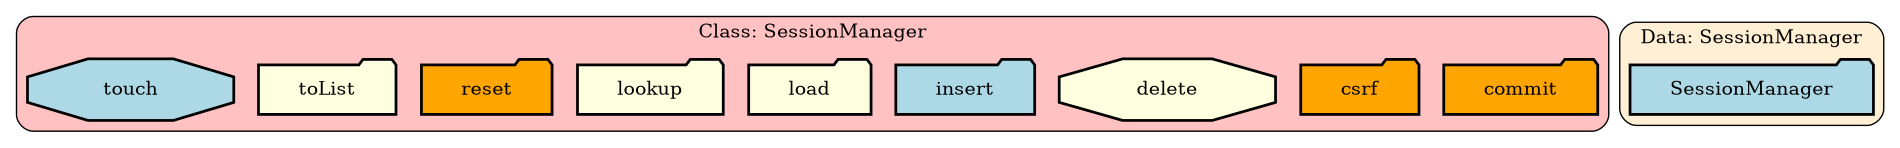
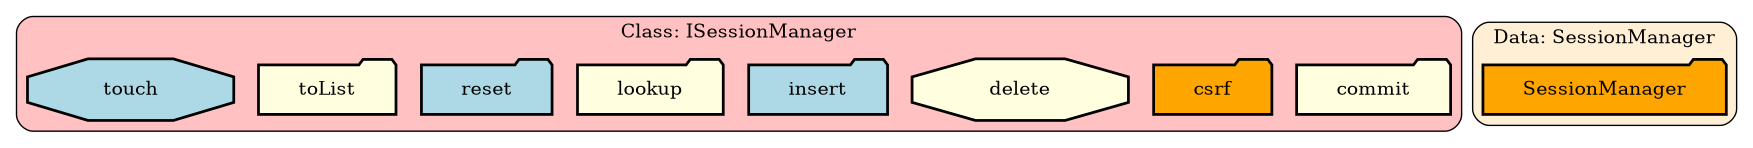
(813, 32) -> (739, 32)
(487, 90) -> (487, 90)
(810, 90) -> none
(1521, 90) -> (1374, 90)
(1752, 90) -> (1605, 90)
